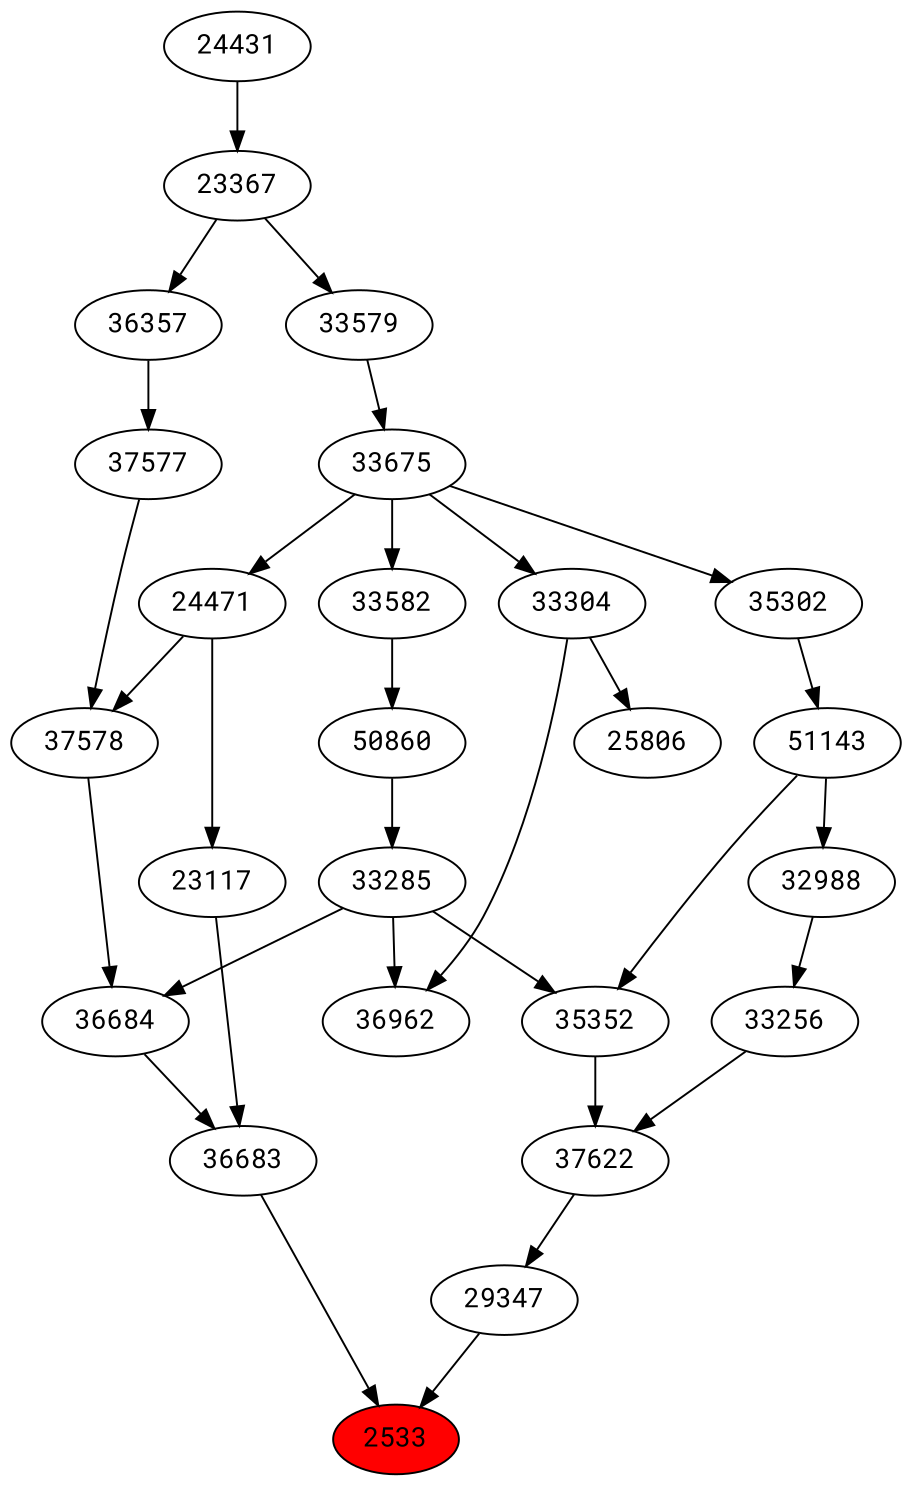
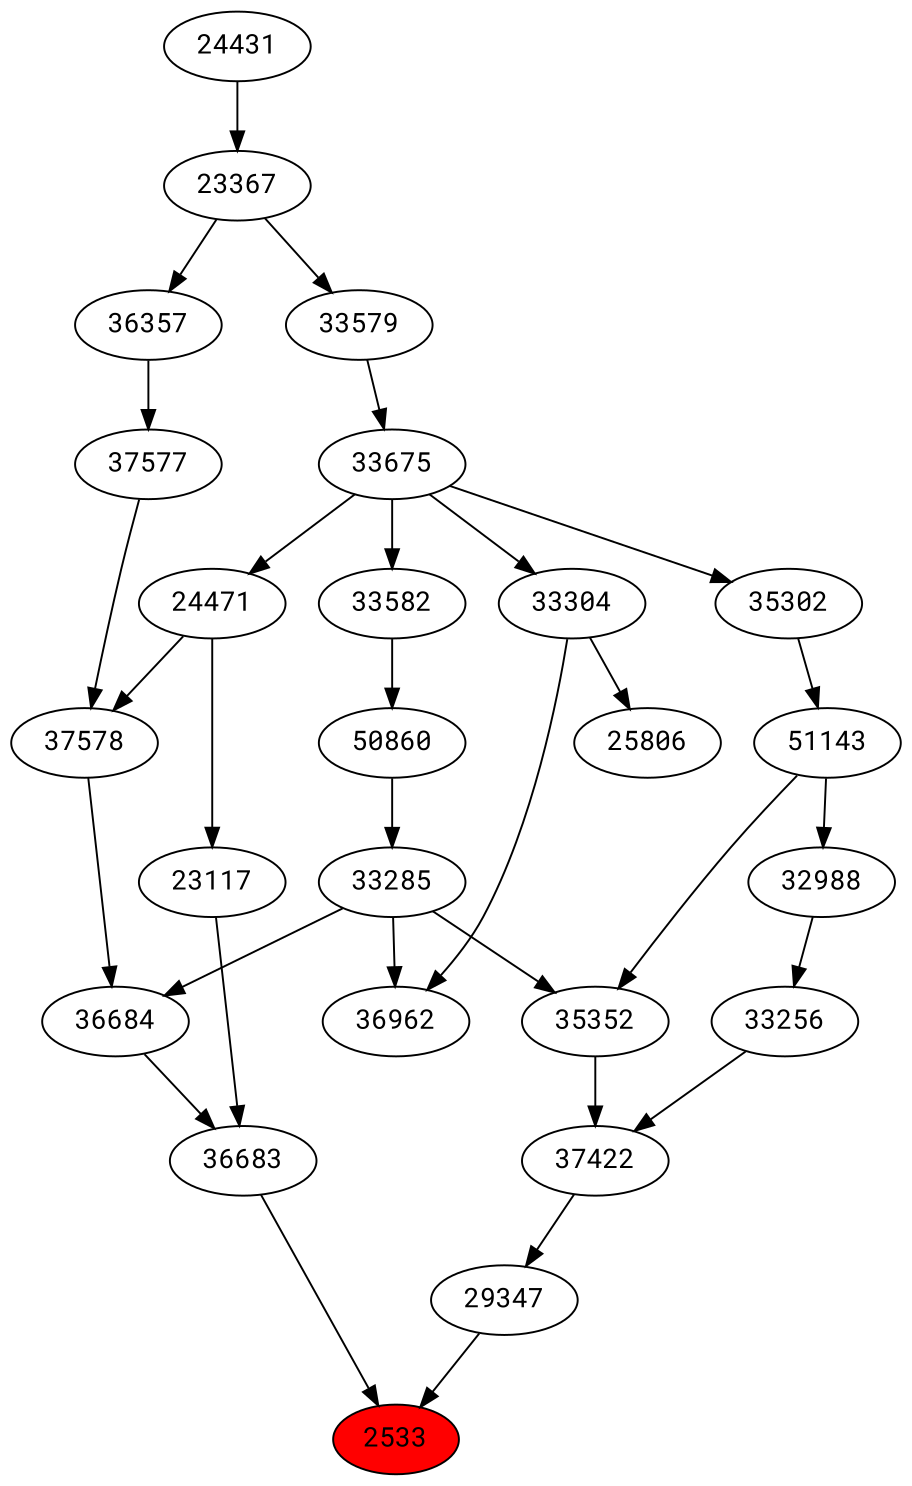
(595, 1161) -> (595, 1161)
